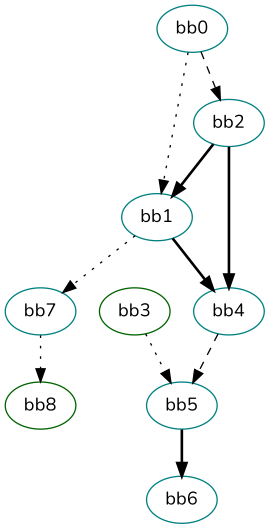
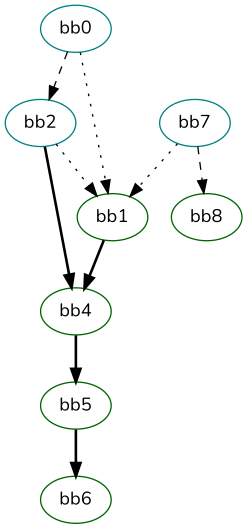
(197, 165) -> (72, 165)
(157, 217) -> (113, 217)
(104, 260) -> (158, 165)
(135, 311) -> none
(229, 311) -> (76, 311)
(41, 352) -> (200, 163)
(208, 353) -> (76, 352)
(182, 406) -> (76, 406)
(182, 500) -> (76, 500)
